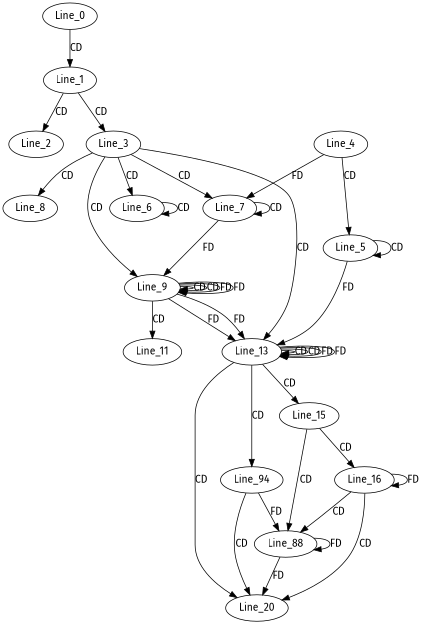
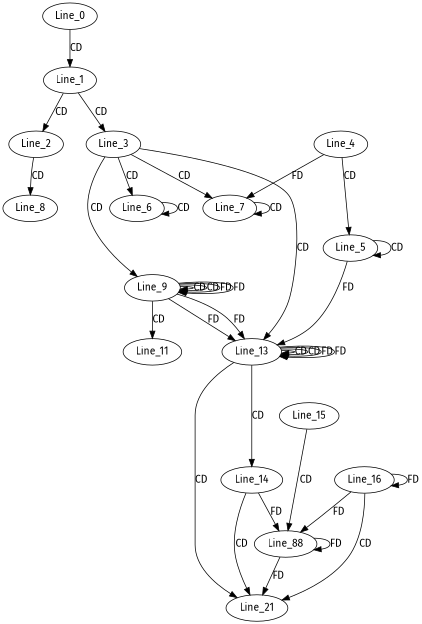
(65, 168) -> (32, 172)
(194, 245) -> none
(278, 381) -> none
(334, 445) -> none
(252, 480) -> (252, 480)
(339, 512) -> (339, 512)
(257, 608) -> (257, 608)
